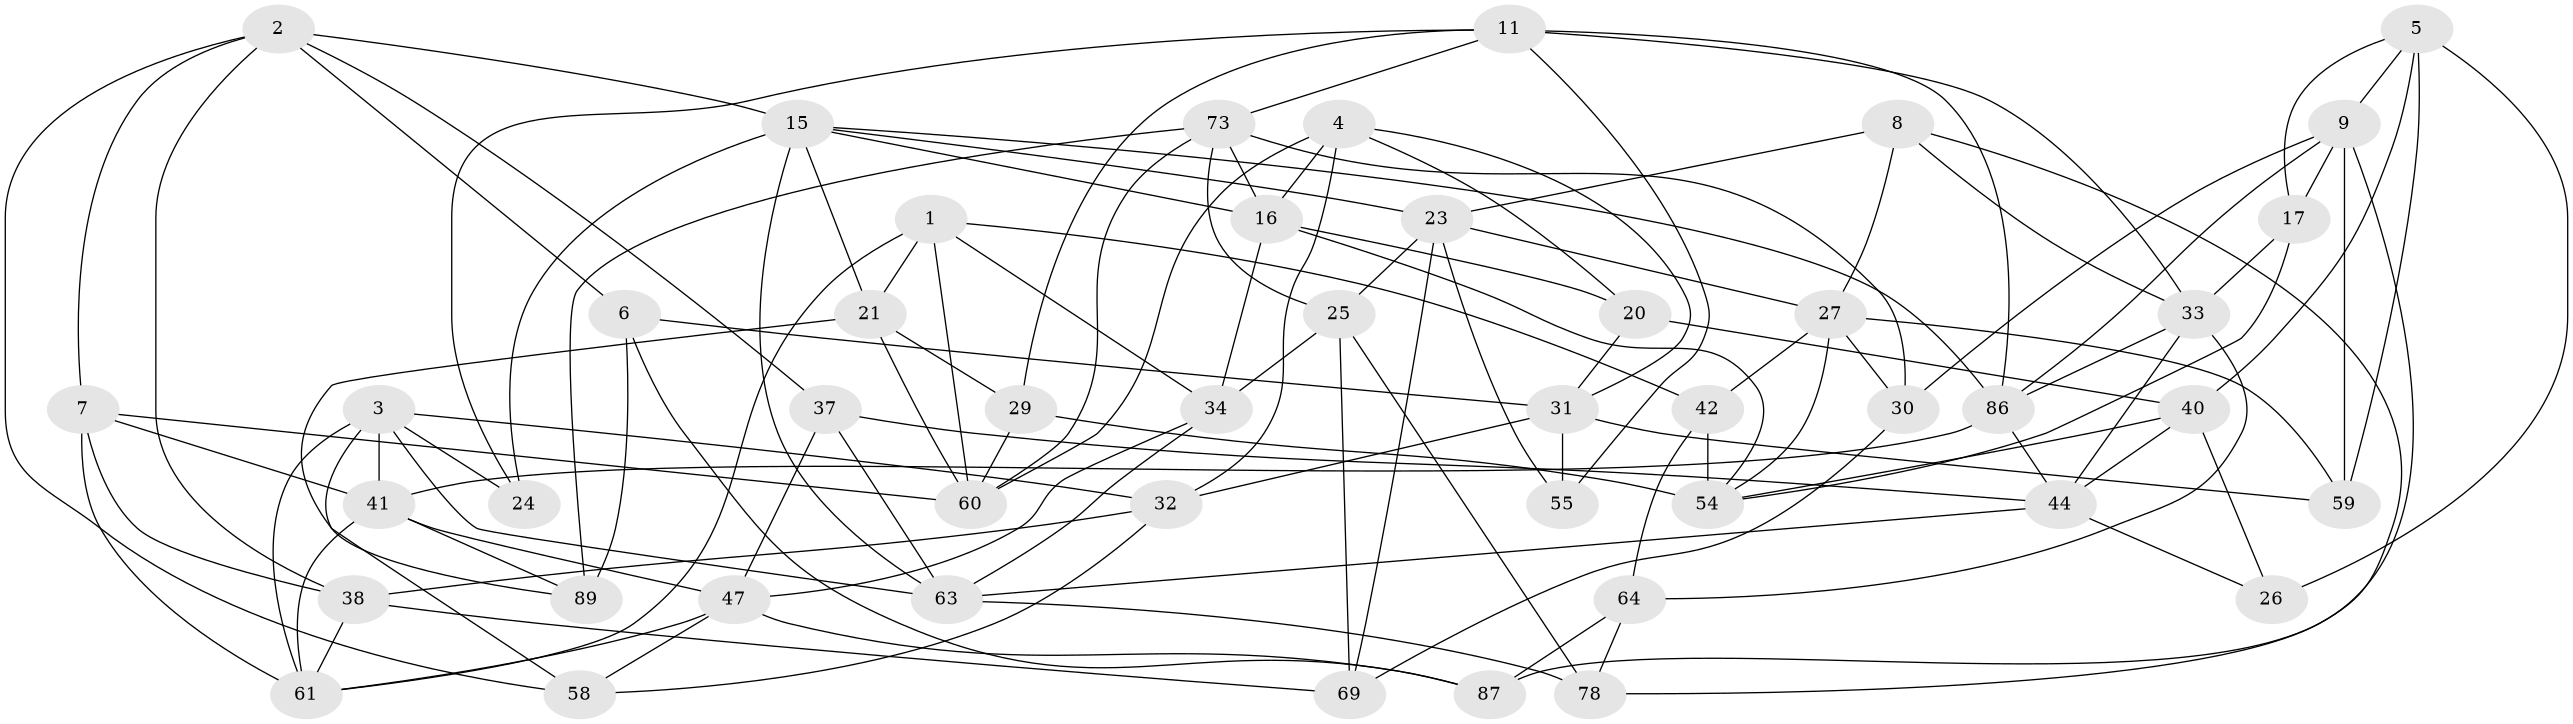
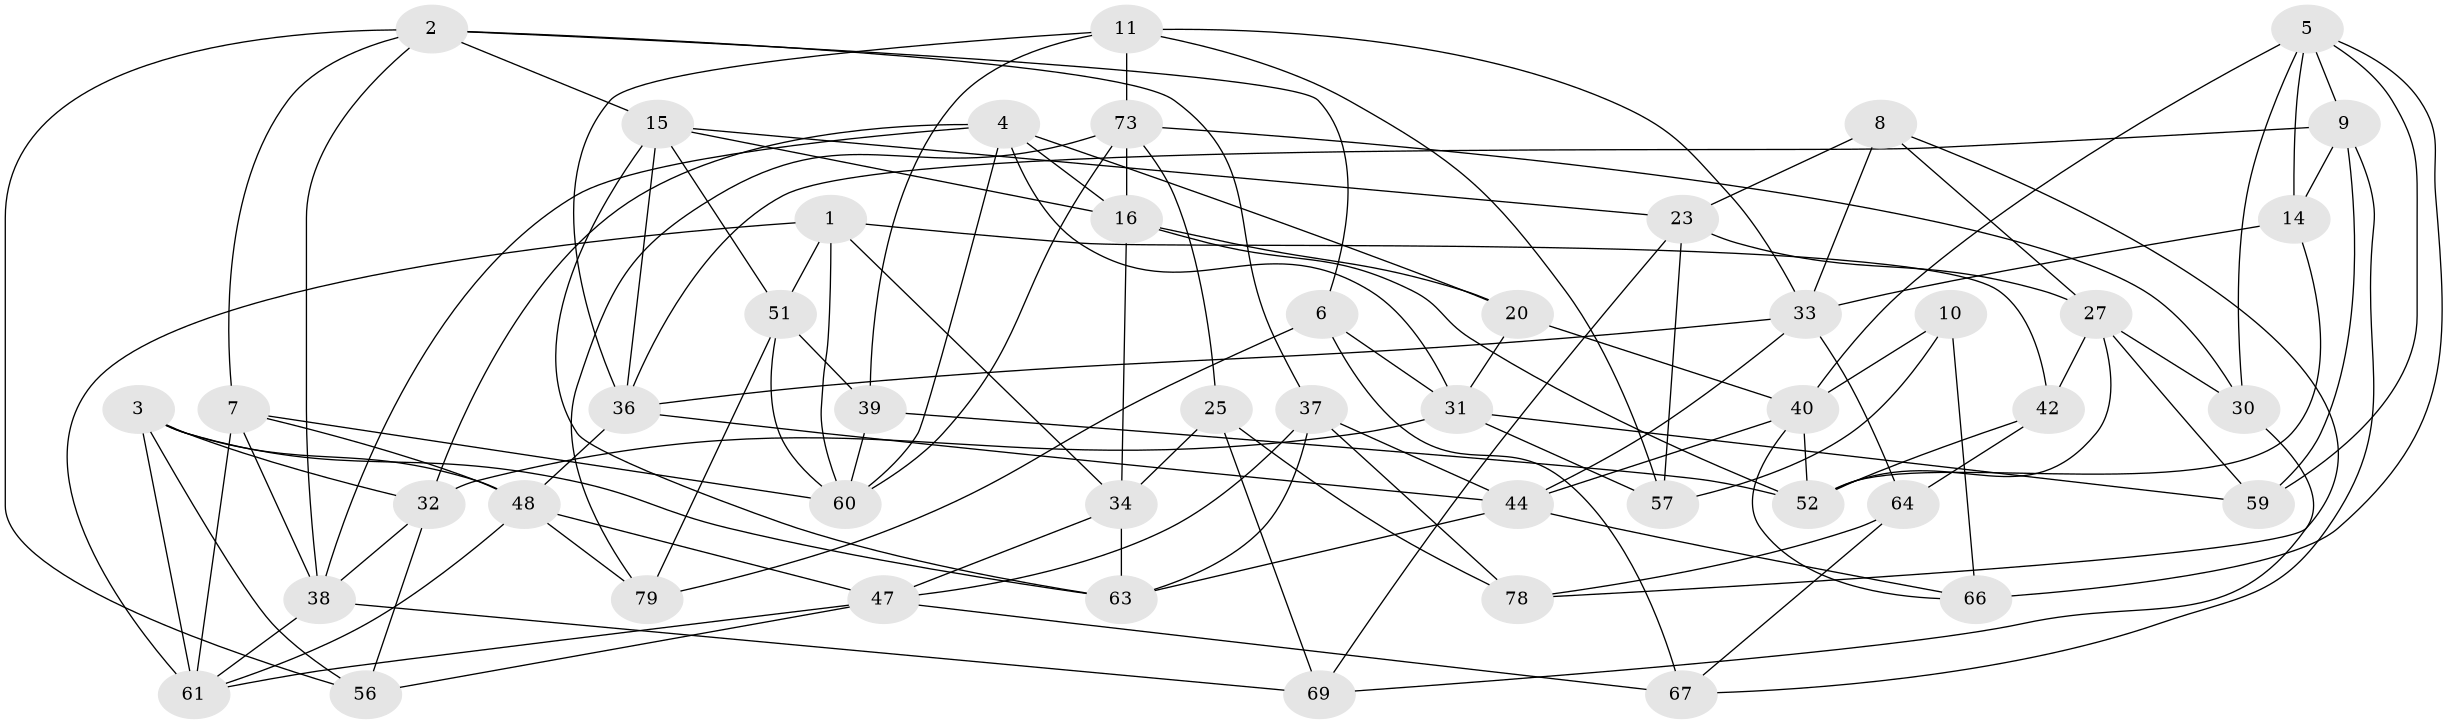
none -> (550, 215)
(2294, 219) -> (2294, 219)
(2109, 247) -> (2244, 214)
(1387, 268) -> none
(870, 314) -> (781, 314)
none -> (1951, 314)
(1021, 409) -> (870, 409)
(1998, 409) -> (625, 409)
(379, 505) -> (524, 505)
(524, 505) -> none
(1563, 505) -> (1663, 505)
(1708, 505) -> (1808, 505)
(586, 600) -> (647, 600)
(2272, 600) -> (1976, 600)
(1275, 623) -> (1414, 504)
(580, 695) -> (366, 695)
(1490, 695) -> (1681, 695)
